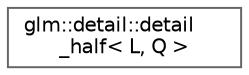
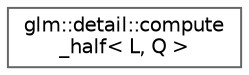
(125, 38) -> (125, 38)
